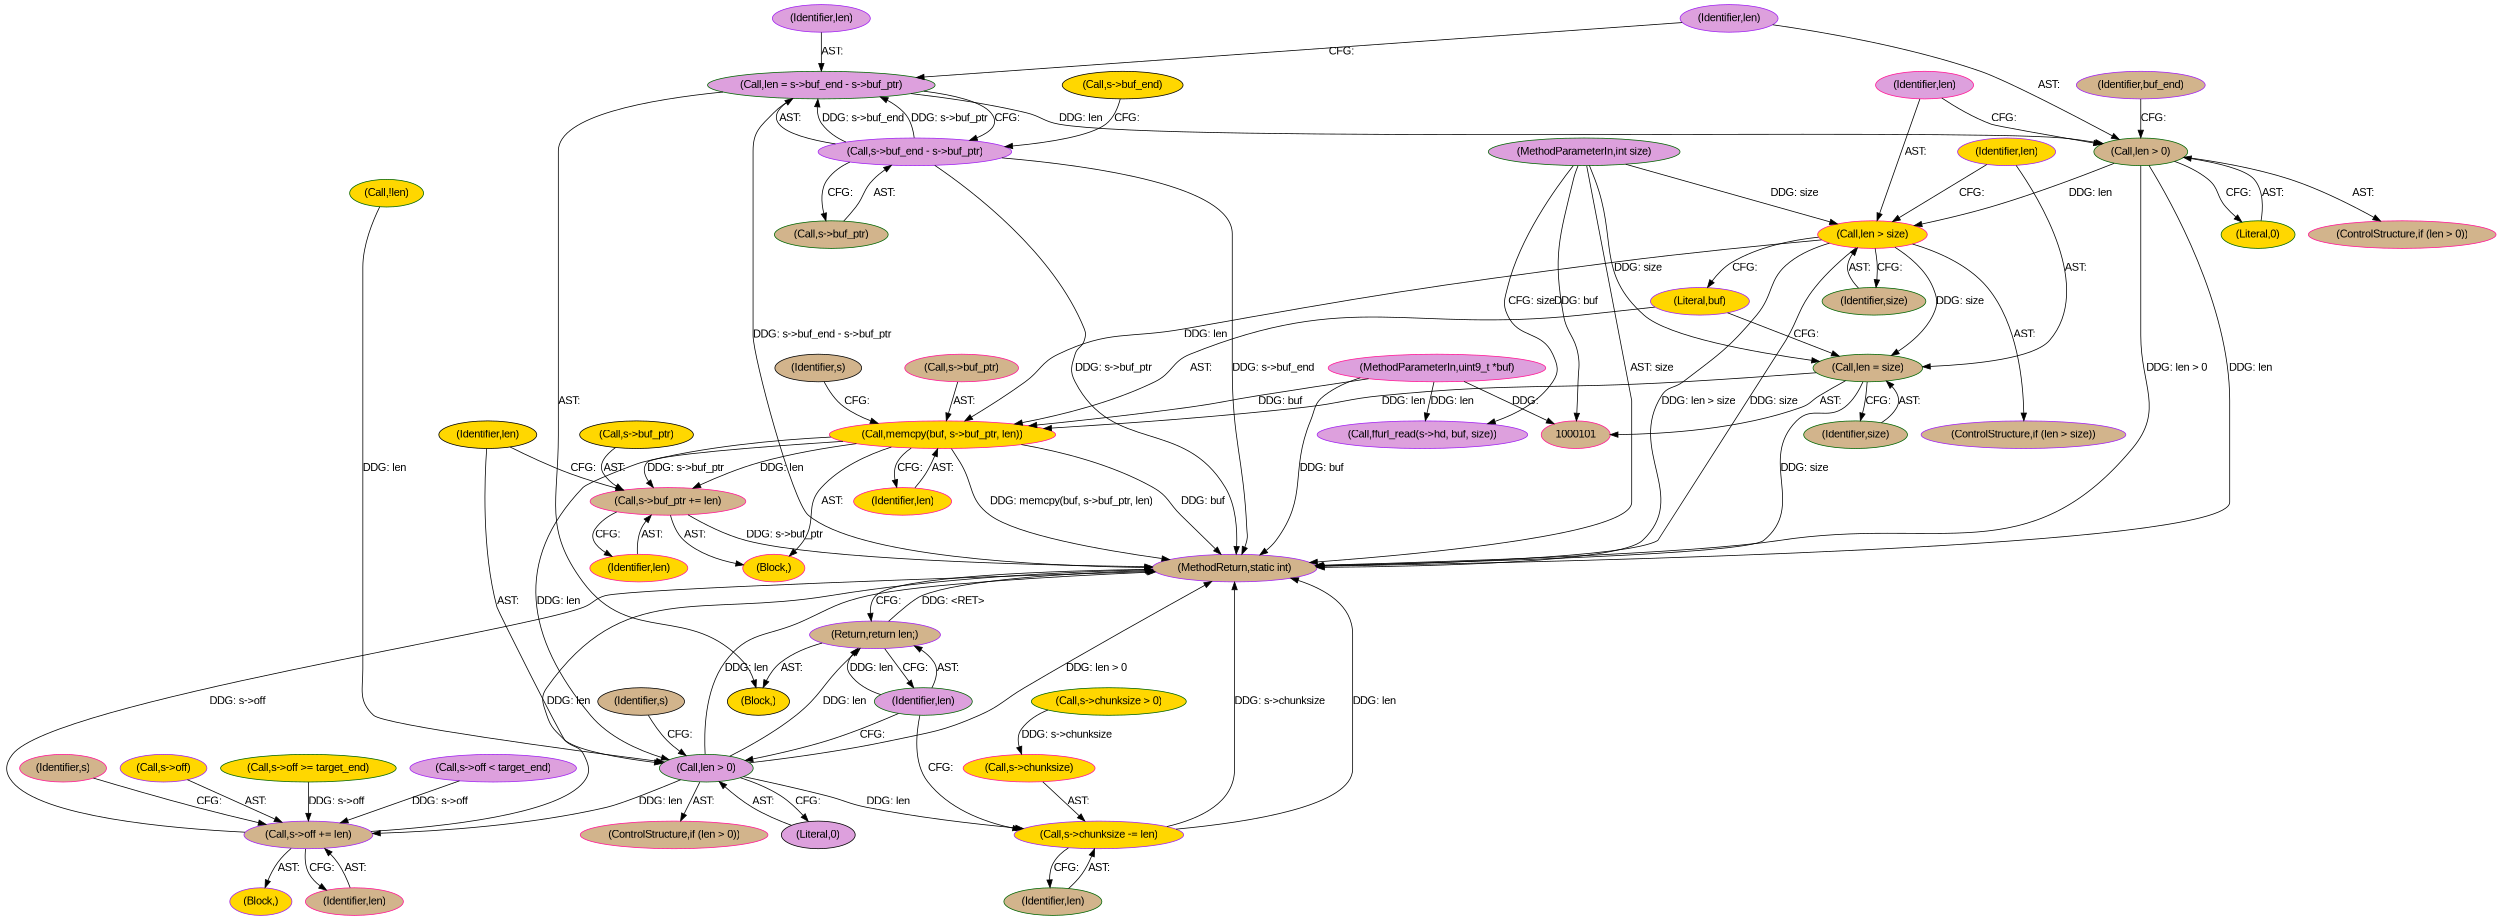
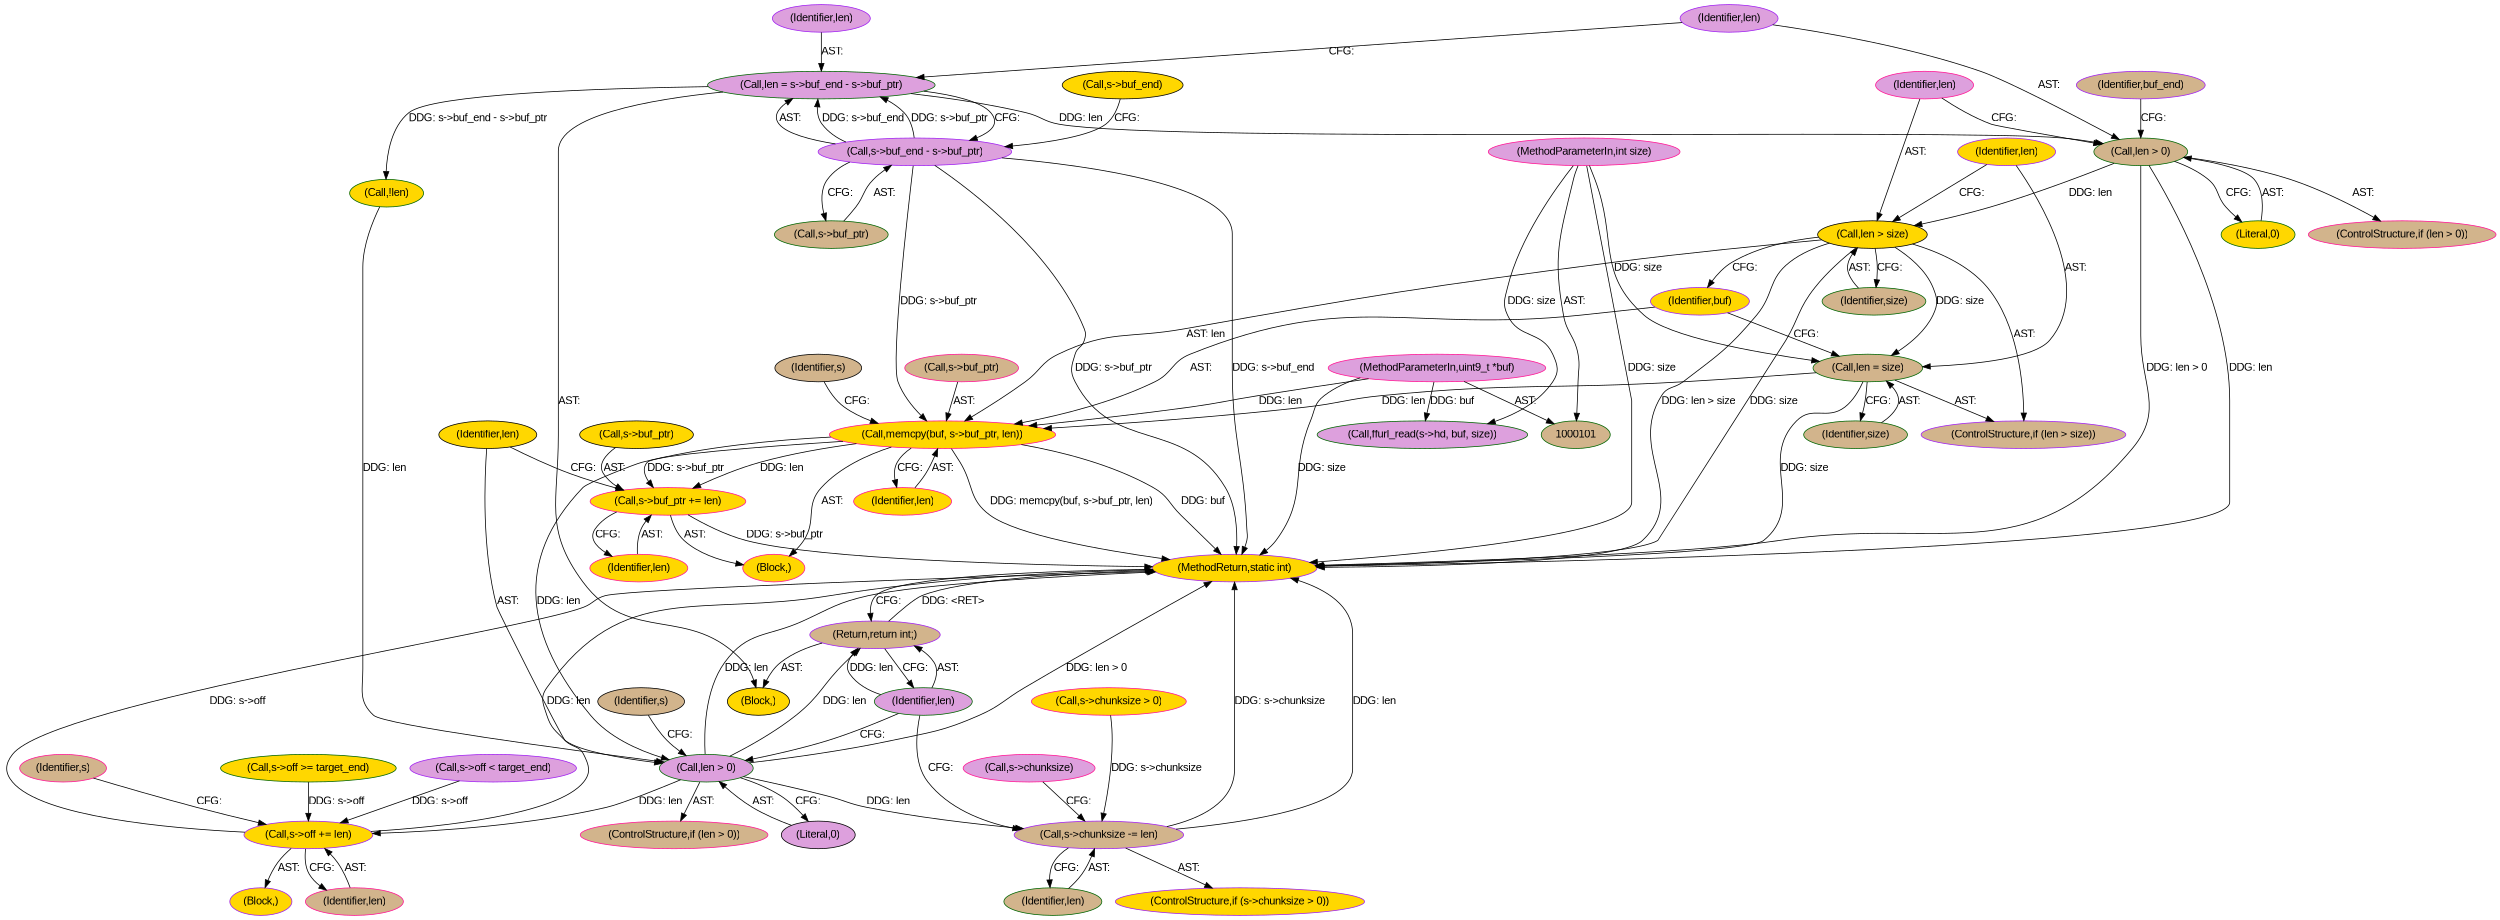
(1584, 152) -> (1584, 152)
(1728, 193) -> none
(1872, 235) -> (1872, 235)
none -> (900, 294)
(1532, 301) -> (1532, 301)
(1576, 301) -> (1576, 301)
(1700, 301) -> (1700, 301)
(1206, 335) -> (1206, 335)
(1652, 368) -> (1652, 368)
(1281, 401) -> (1281, 401)
(1452, 401) -> (1452, 401)
(1527, 401) -> (1527, 401)
(1742, 423) -> (1941, 399)
(1422, 435) -> (1422, 435)
(1576, 435) -> (1576, 435)
(1322, 468) -> (1322, 468)
(788, 470) -> (525, 93)
(668, 501) -> (668, 501)
(1235, 568) -> (1235, 568)
(875, 635) -> (875, 635)
(1109, 702) -> (1109, 702)
(1026, 724) -> (1111, 765)
(163, 768) -> none
(1029, 768) -> (1029, 768)
(1080, 802) -> (1080, 802)
(308, 835) -> (308, 835)
(1099, 835) -> (1099, 835)
none -> (1240, 902)
